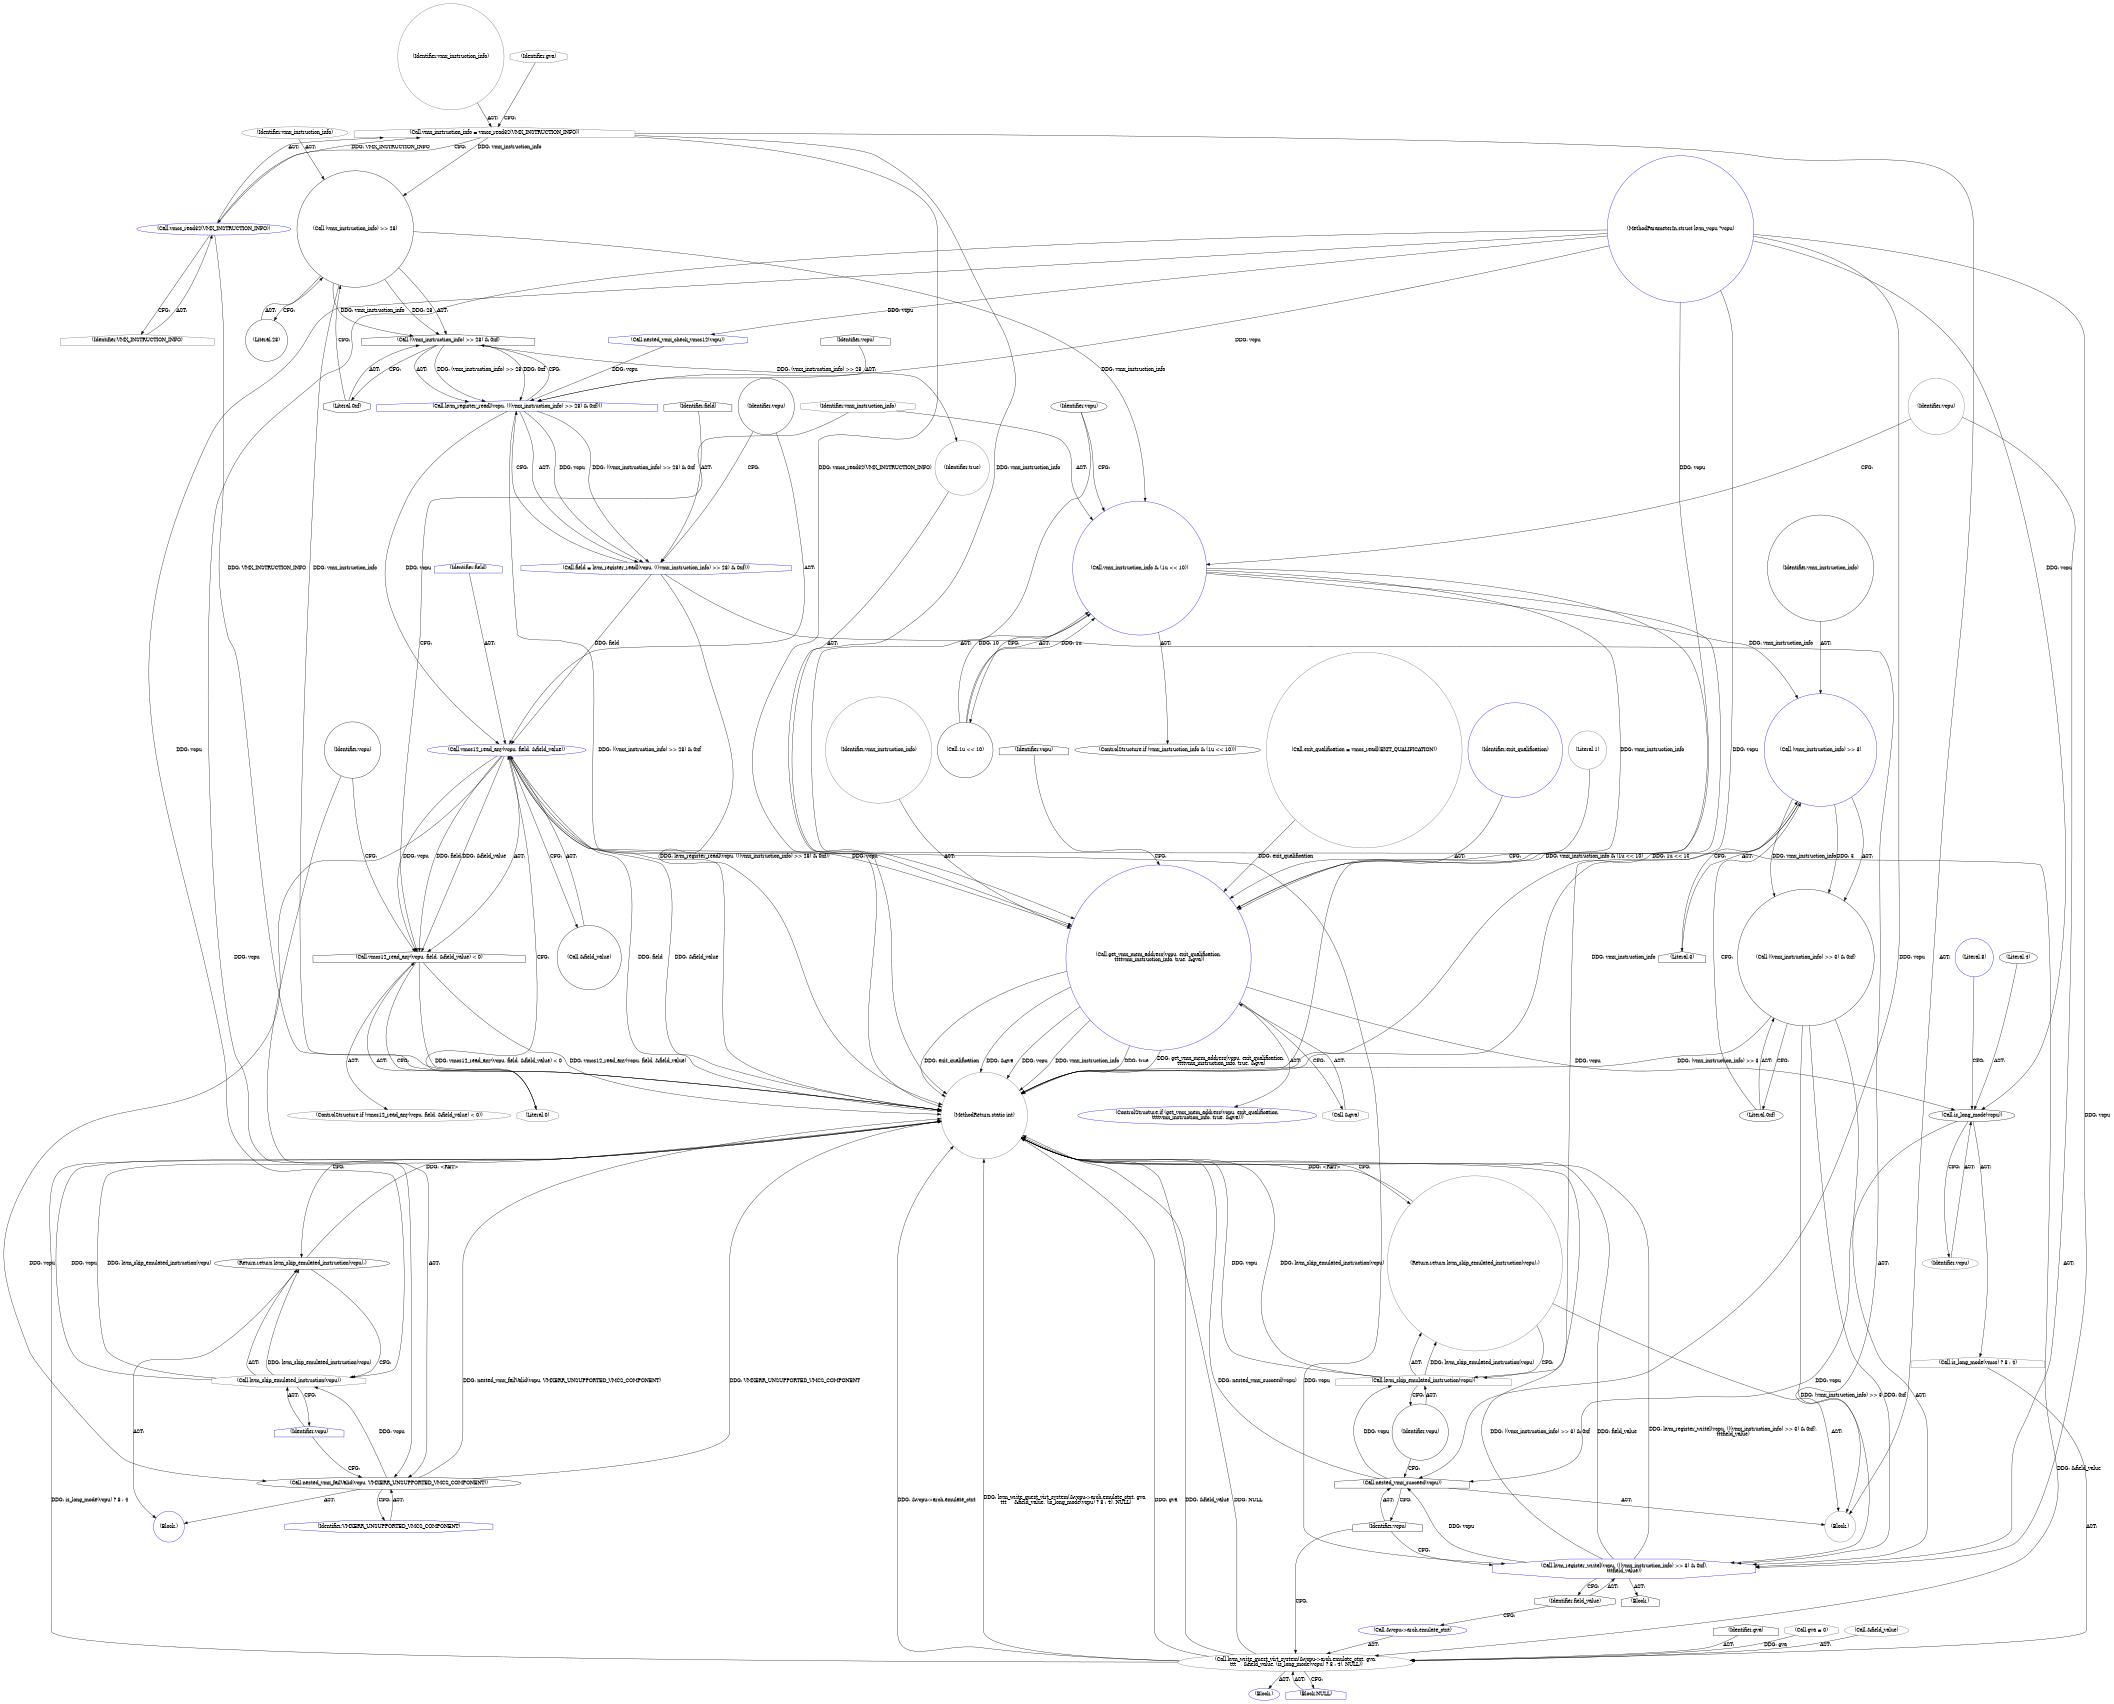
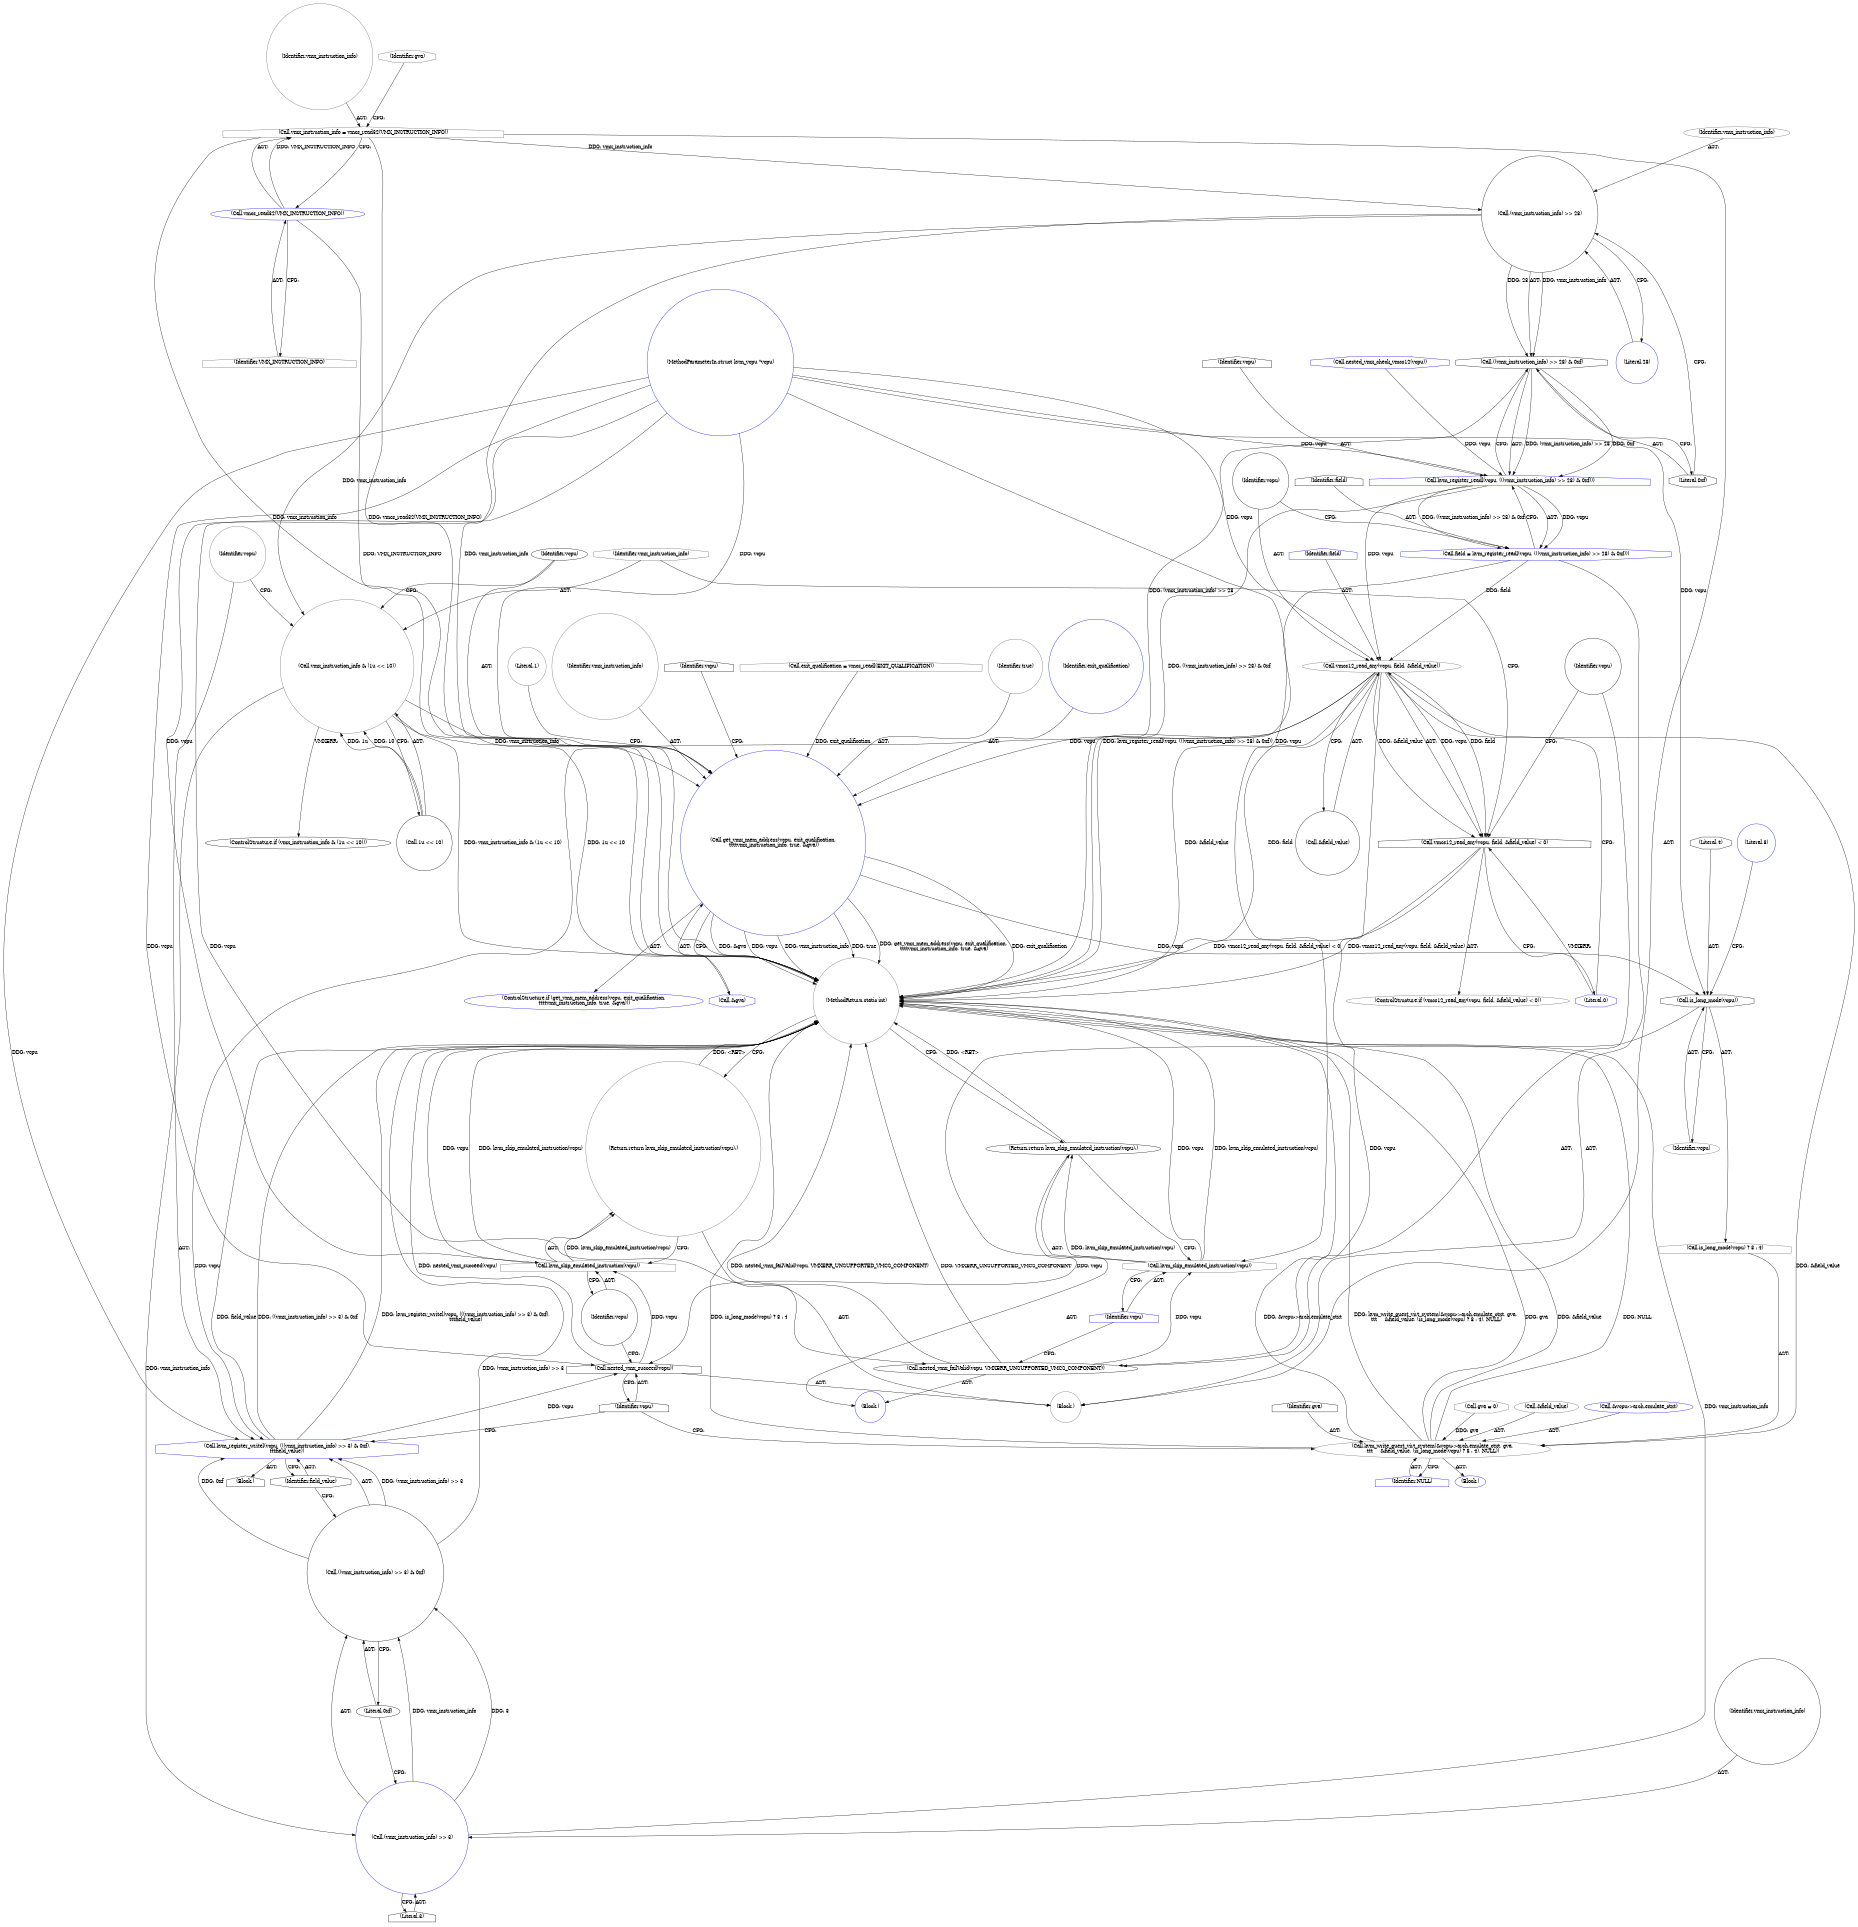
(1160, 280) -> (1138, 421)
(267, 340) -> (1637, 363)
(448, 340) -> (1532, 363)
(734, 370) -> (1148, 635)
(1140, 568) -> (347, 666)
(1167, 644) -> (327, 742)
(507, 750) -> (1382, 666)
(1364, 750) -> (861, 666)
(2018, 958) -> (1711, 843)
(383, 1061) -> (1581, 947)
(538, 1116) -> (1596, 1001)
(1346, 1116) -> (732, 1001)
(1972, 1116) -> (1707, 1001)
(1978, 1363) -> (1725, 1248)
(389, 1527) -> none
(1497, 1615) -> (324, 1501)
(1316, 1694) -> (1412, 1482)
